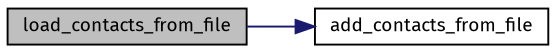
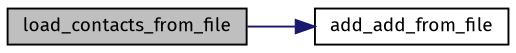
(432, 27) -> (412, 27)
